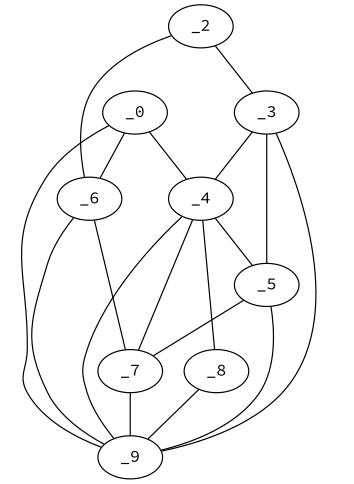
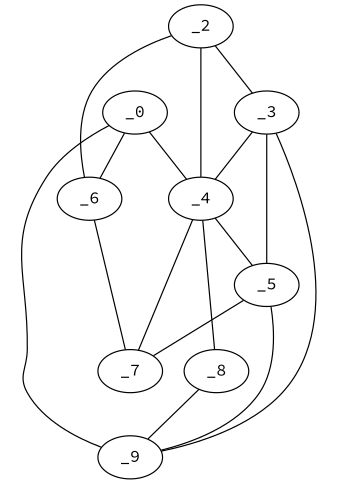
(101, 319) -> (201, 113)
(35, 360) -> none
(130, 414) -> none
